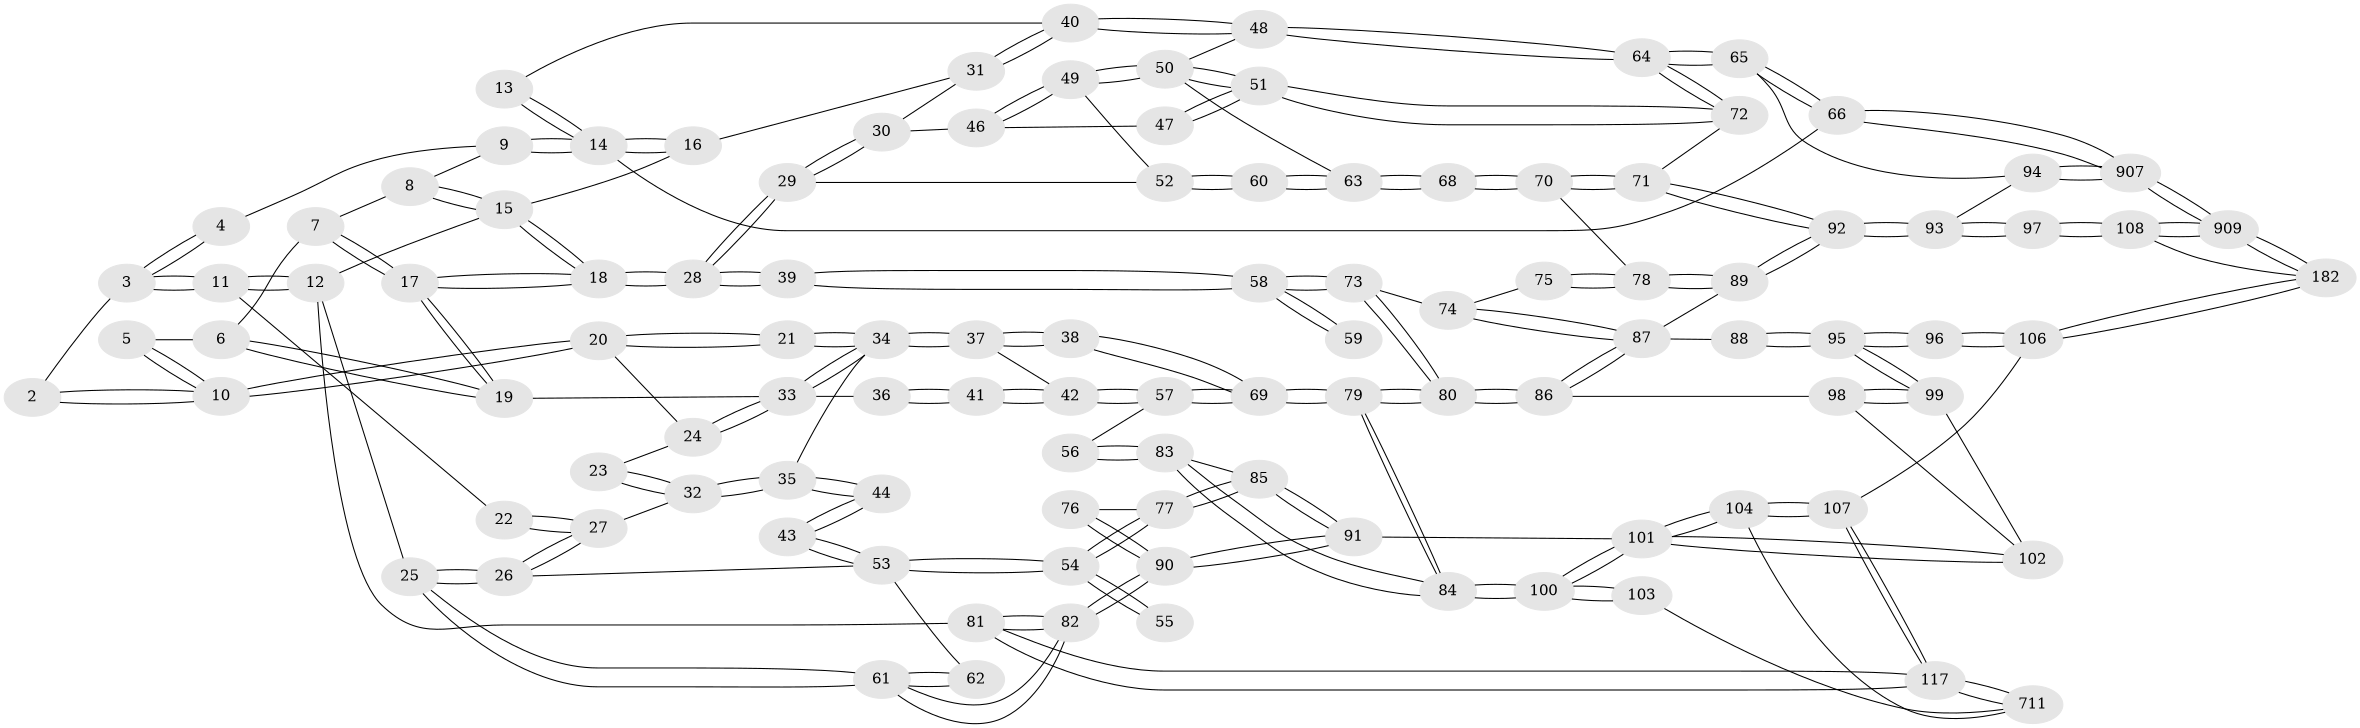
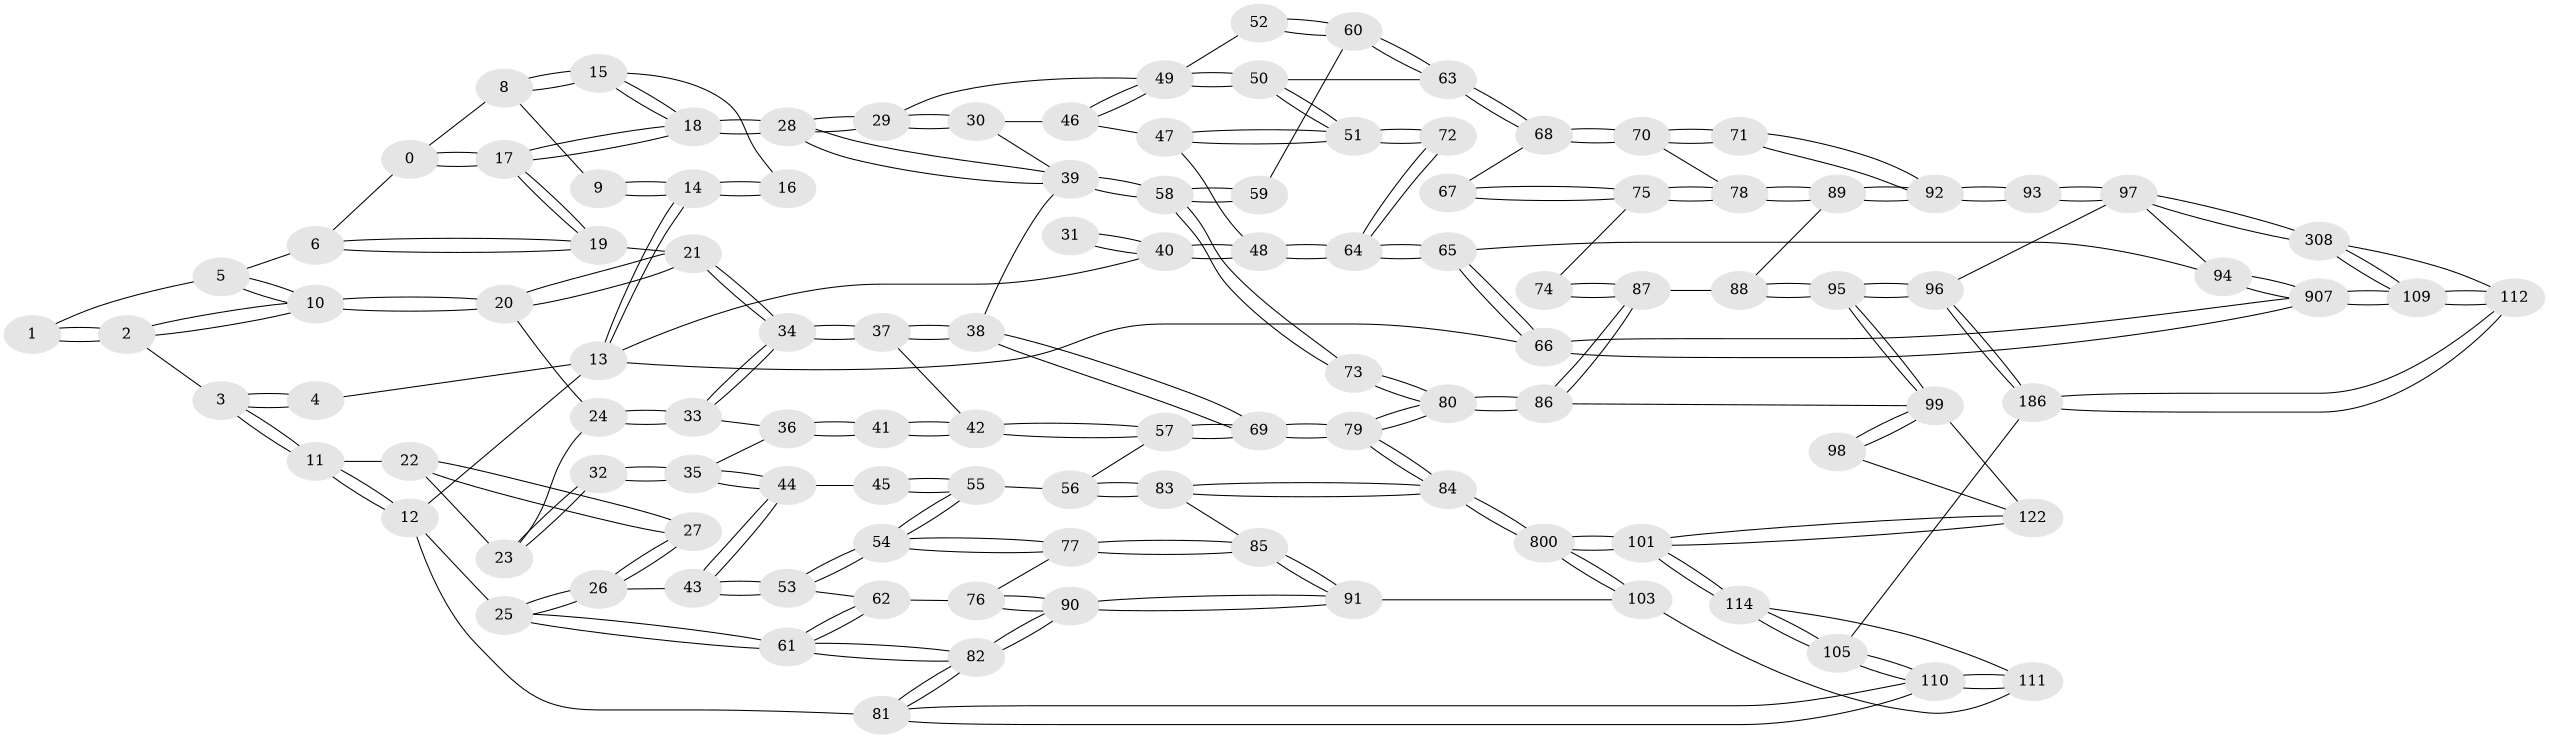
(1212, 49) -> (1212, 195)
(929, 102) -> (1024, 151)
(835, 109) -> none
none -> (1301, 123)
(1691, 149) -> none
(356, 166) -> (457, 381)
(976, 182) -> (1019, 82)
none -> (1448, 193)
(1984, 201) -> (2176, 236)
(316, 226) -> (410, 159)
(2131, 230) -> (2319, 241)
(2228, 230) -> (2417, 298)
(1221, 231) -> (1072, 344)
(409, 244) -> (504, 439)
none -> (2017, 250)
none -> (1015, 252)
(2326, 278) -> (2515, 298)
(1401, 297) -> none
(1691, 310) -> (1782, 249)
none -> (33, 335)
(2033, 340) -> (2033, 403)
(1691, 396) -> (1740, 405)
(640, 397) -> (639, 249)
(828, 407) -> (740, 451)
none -> (882, 486)
none -> (1024, 488)
none -> (457, 510)
(1740, 510) -> (1740, 605)
(1837, 510) -> (1837, 653)
(646, 511) -> none
(1497, 538) -> (1497, 600)
(2033, 560) -> (2033, 518)
(693, 571) -> (646, 589)
(1544, 591) -> (1544, 543)
none -> (929, 600)
(1935, 681) -> (1935, 682)
(2033, 705) -> (2033, 682)
